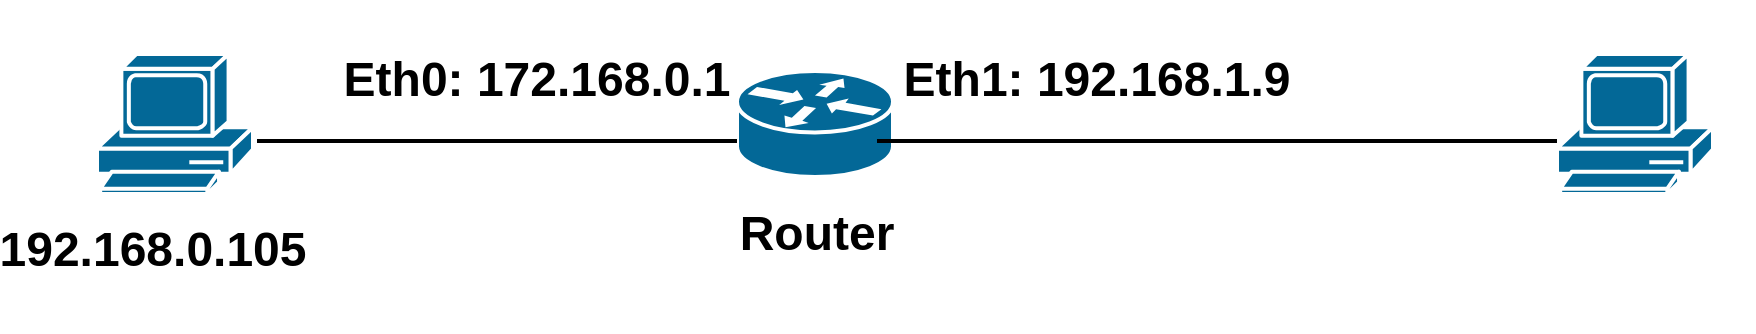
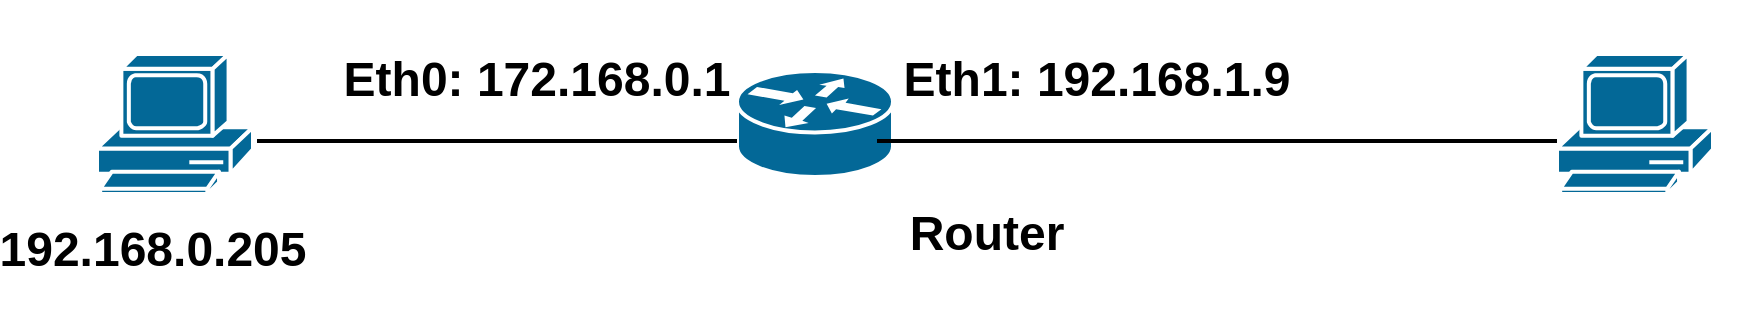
(817, 234) -> (987, 234)
(154, 251) -> (154, 251)
